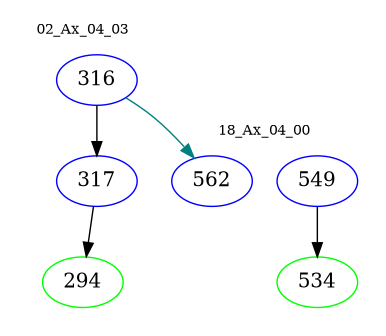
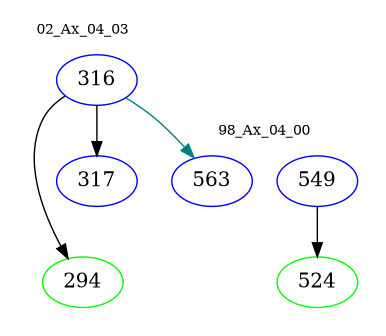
(265, 131) -> (265, 131)
(212, 181) -> (212, 181)
(91, 224) -> (35, 168)
(317, 282) -> (317, 282)
